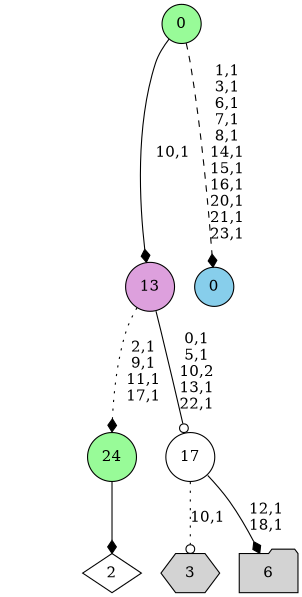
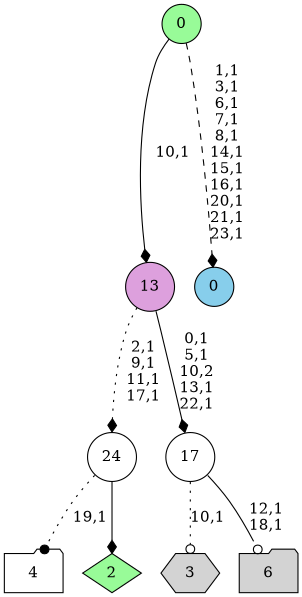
(170, 367) -> (170, 367)
(112, 457) -> (112, 457)
(233, 507) -> (233, 507)
none -> (34, 573)
(112, 573) -> (112, 573)
